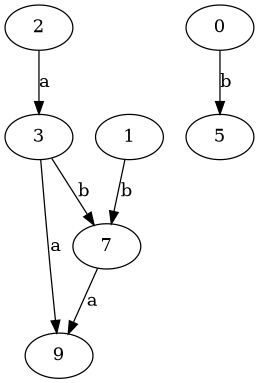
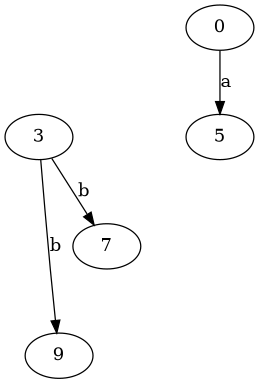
(39, 28) -> none
(226, 82) -> (226, 82)
(129, 137) -> none
(56, 246) -> (56, 246)
(86, 295) -> none
